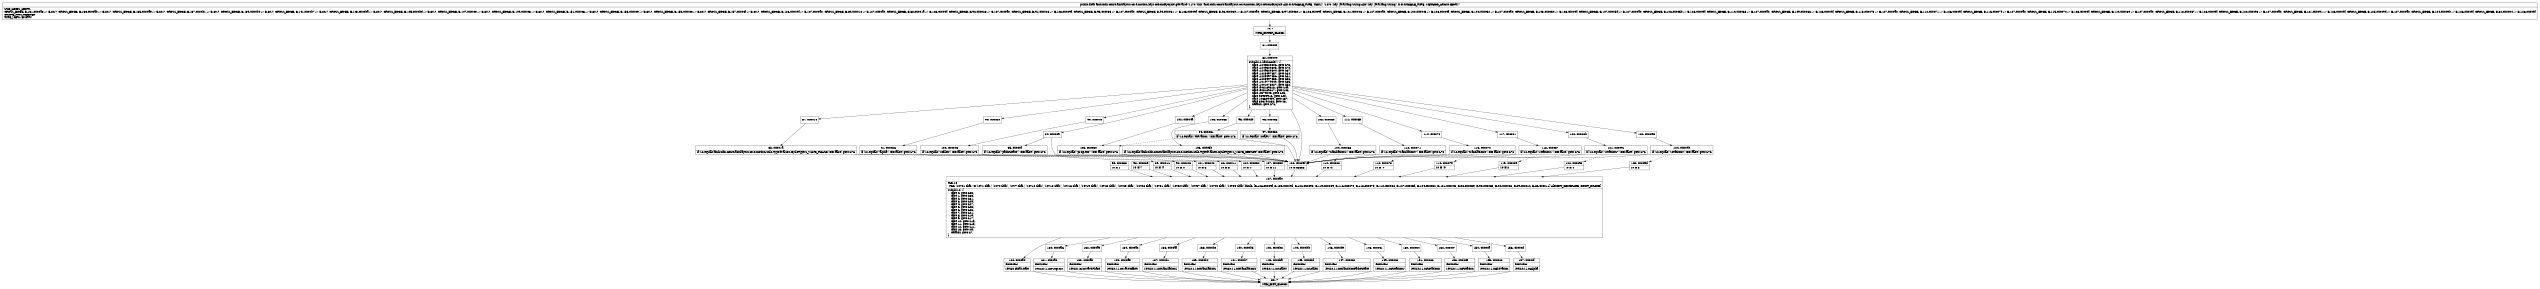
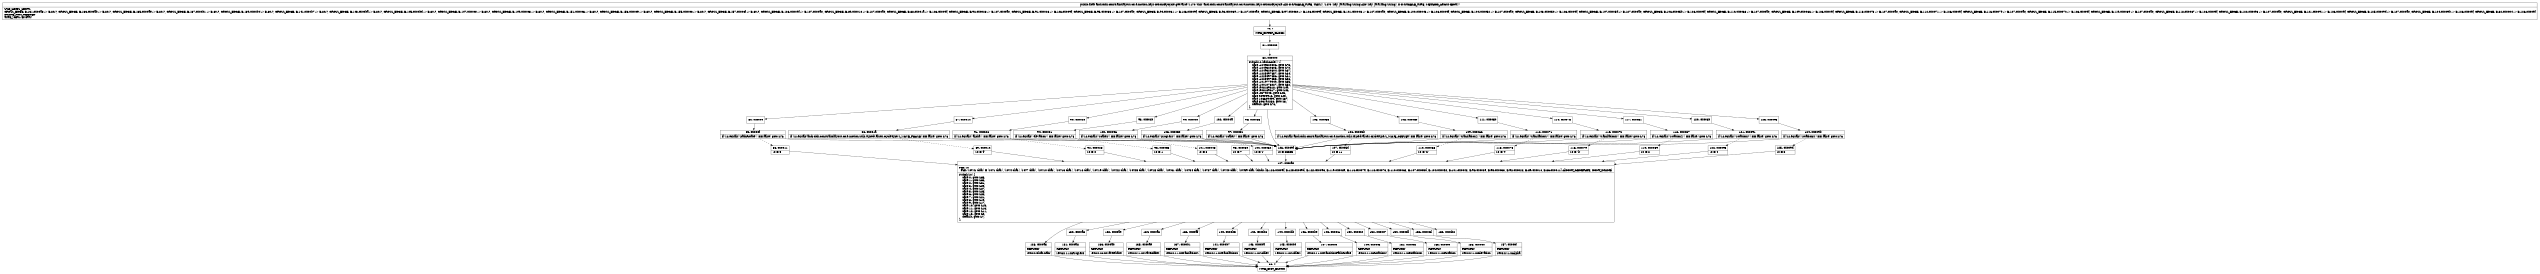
(1148, 142) -> (1113, 144)
(1149, 160) -> (944, 140)
(1200, 265) -> none
